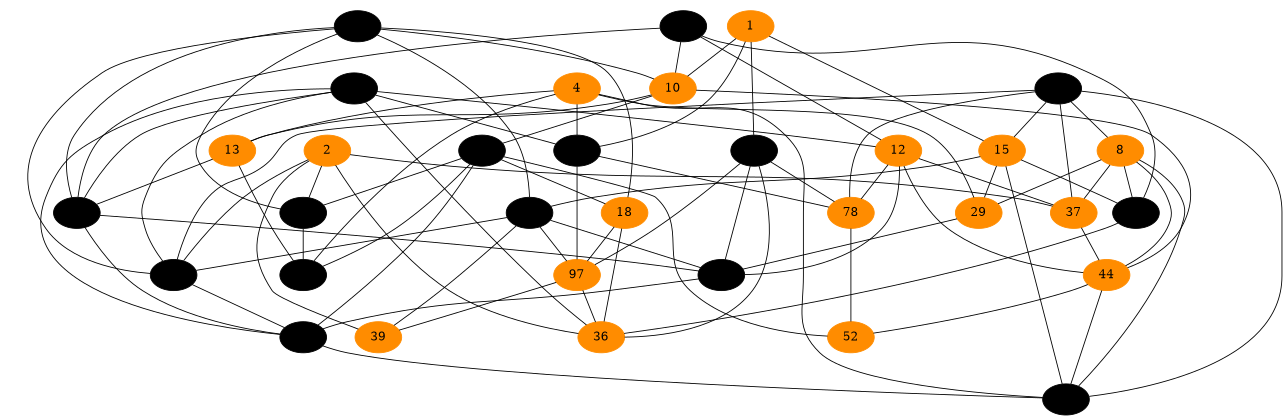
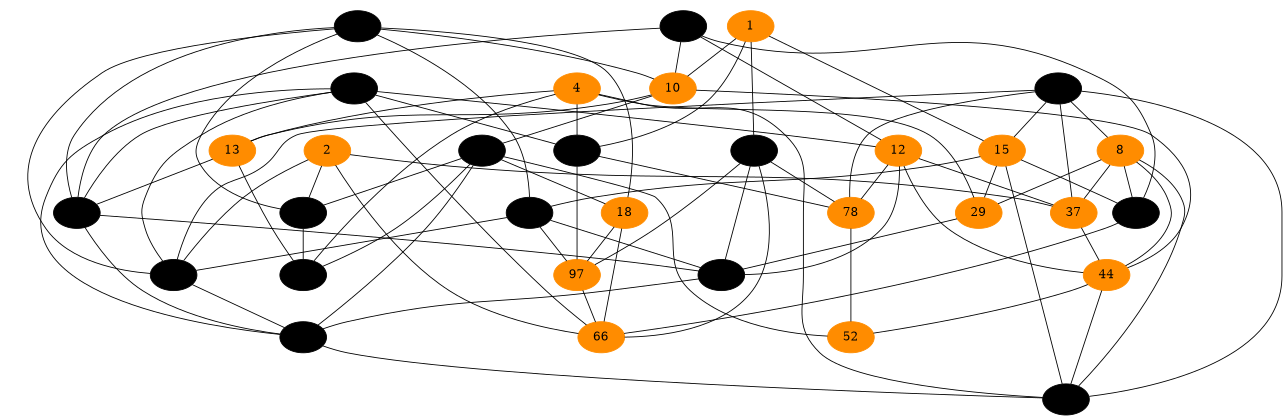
(378, 337) -> none
(601, 337) -> (601, 337)
